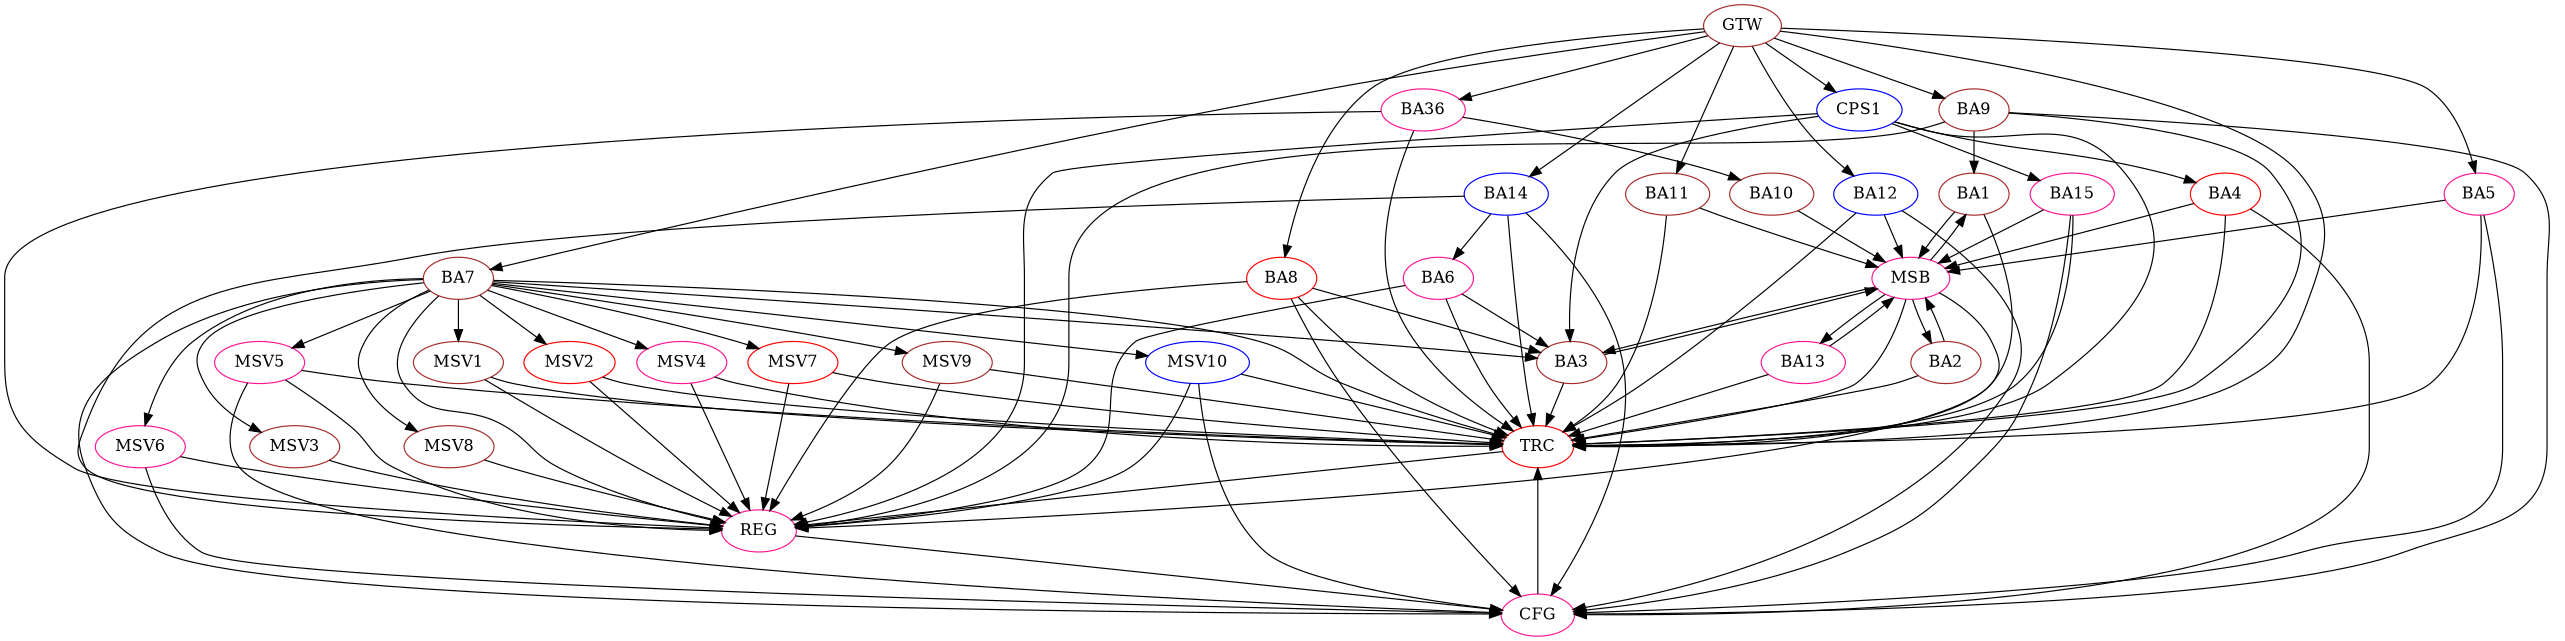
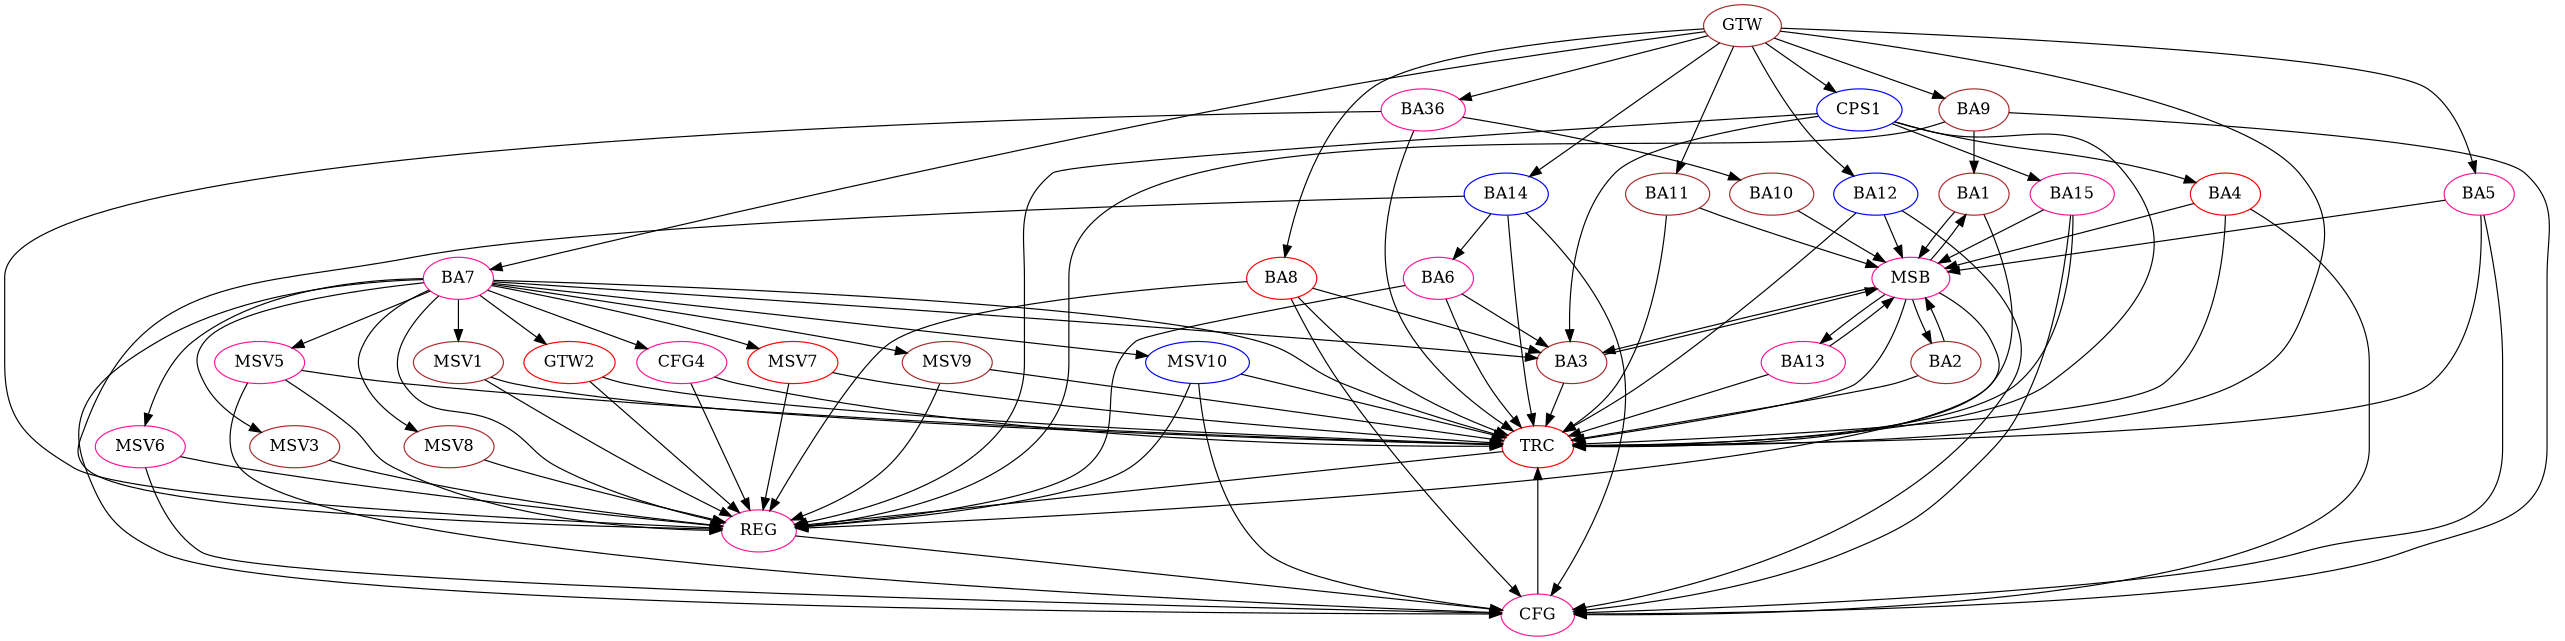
(458, 278) -> (458, 278)
(570, 363) -> (570, 363)
(682, 363) -> (682, 363)
(2157, 397) -> none
